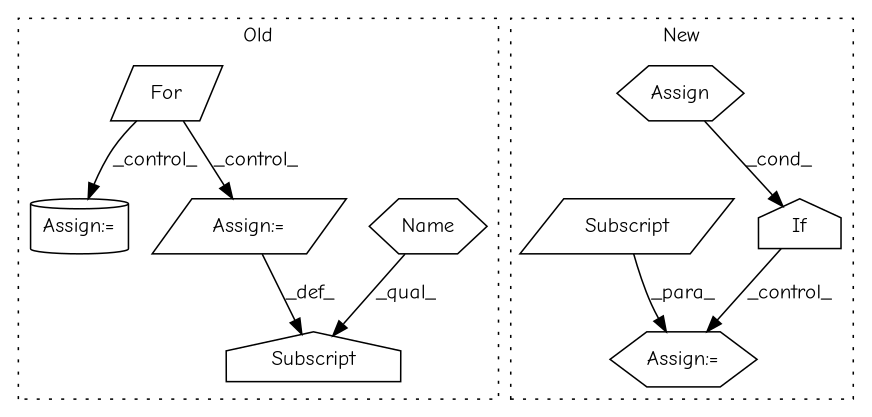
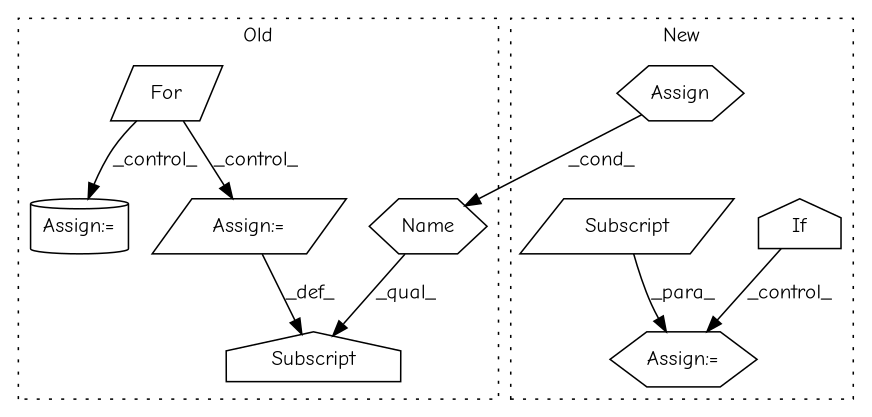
(739, 158) -> (560, 157)
